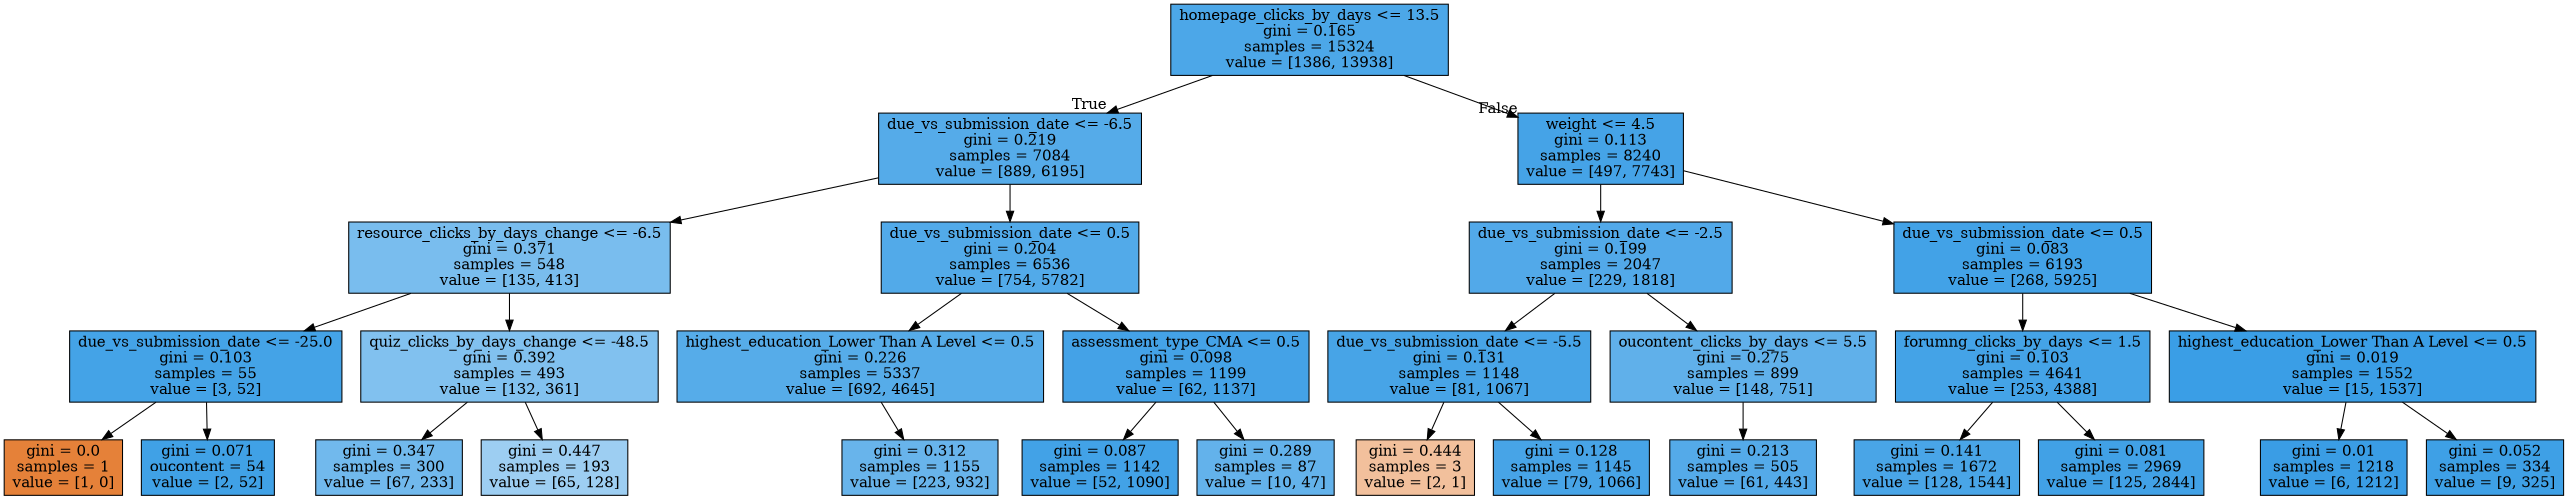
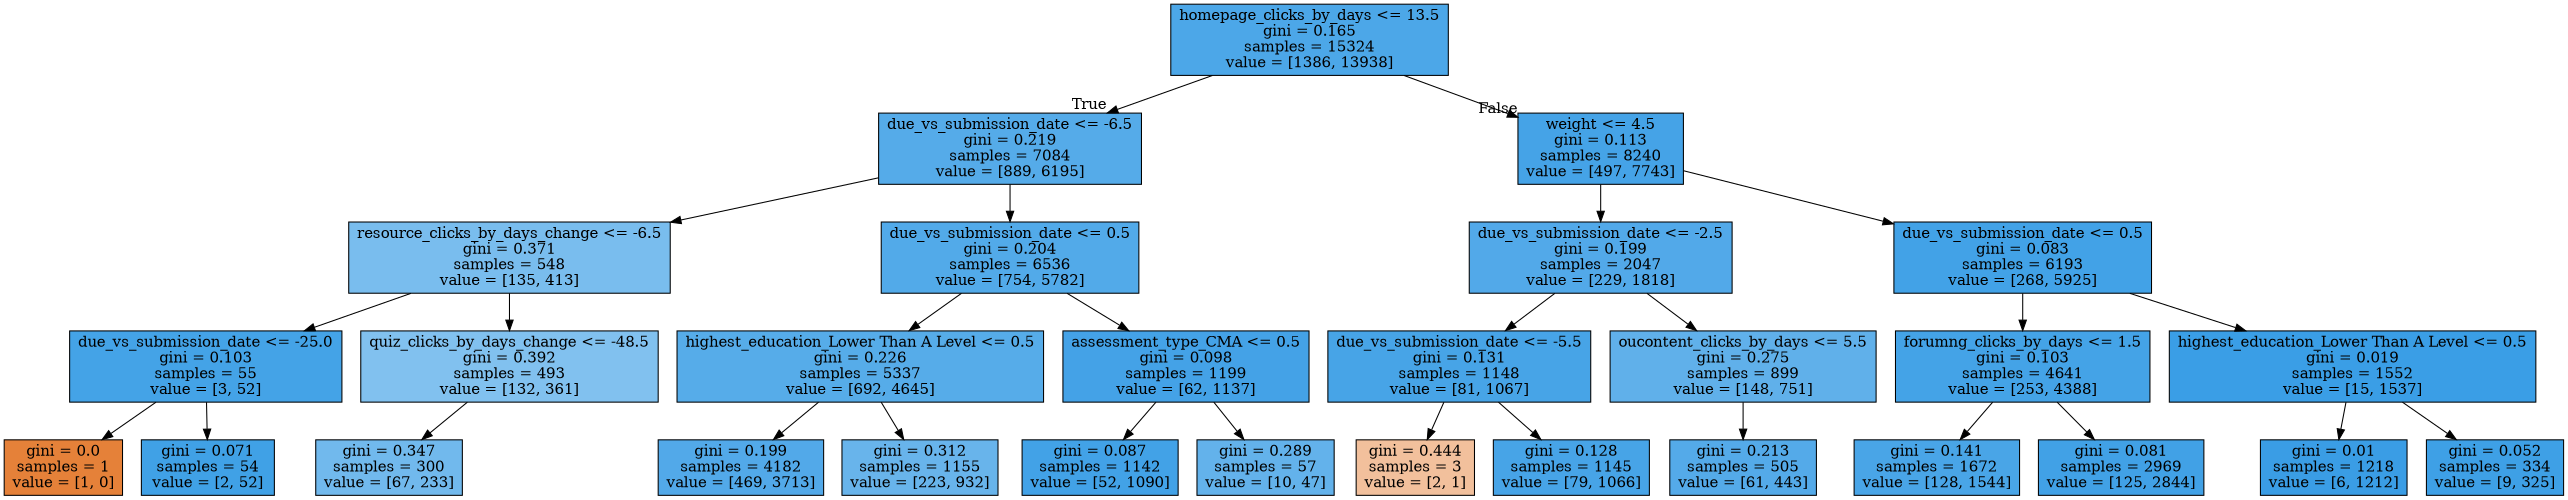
(208, 468) -> (208, 468)
(555, 468) -> none
none -> (741, 468)
(1266, 468) -> (1266, 468)
